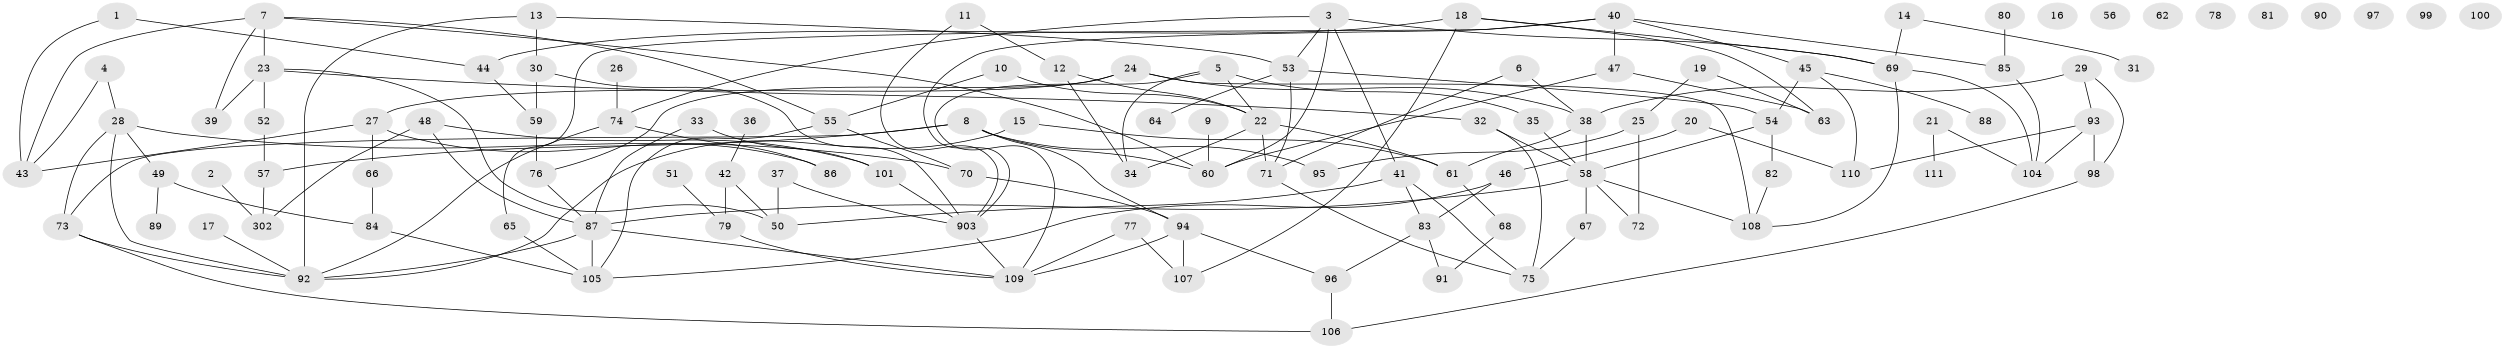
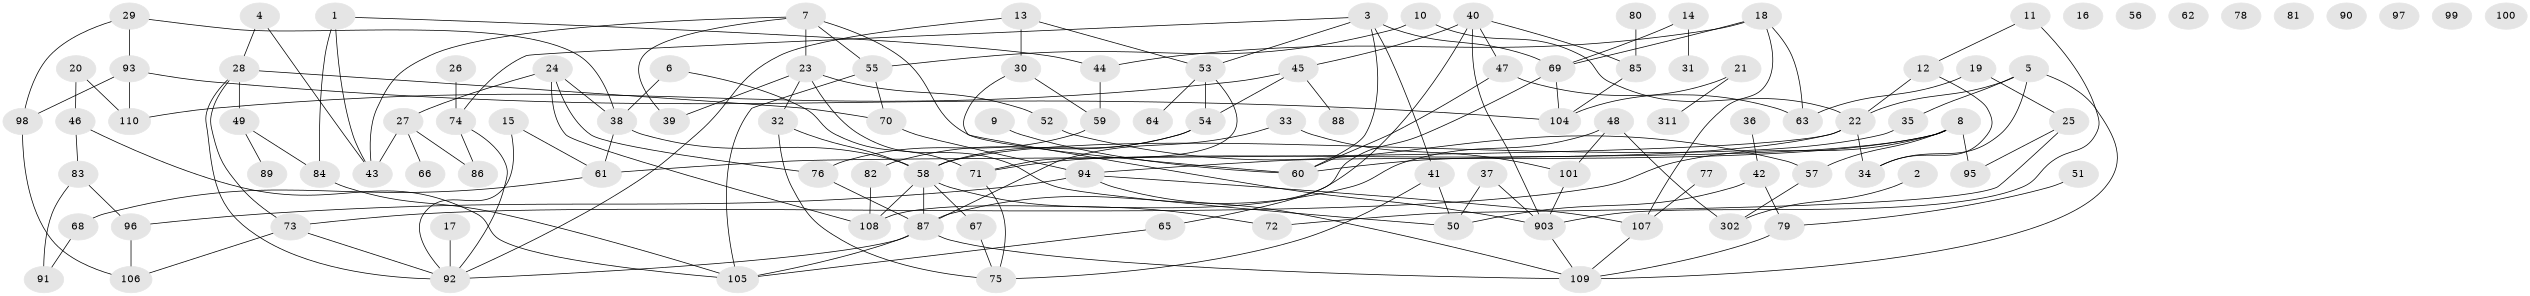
(1935, 174) -> (1668, 122)
(1410, 196) -> none
(373, 201) -> (321, 95)
(1073, 253) -> (1611, 253)
